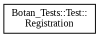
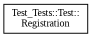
(50, 19) -> (46, 19)
